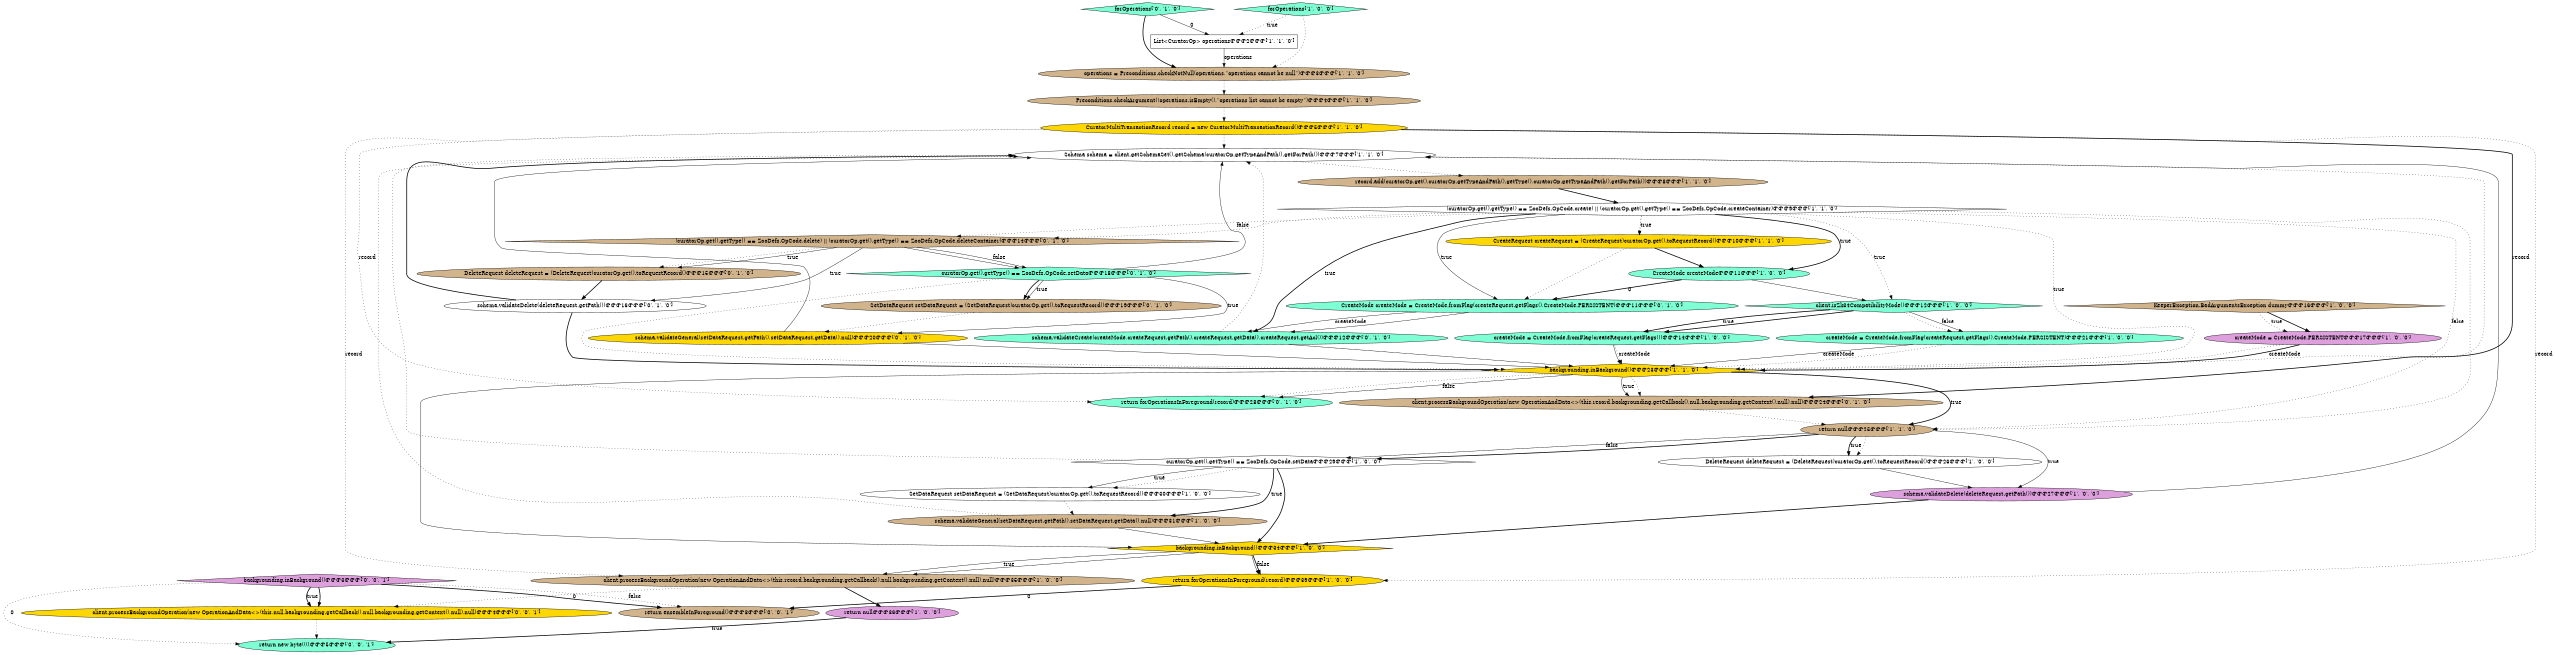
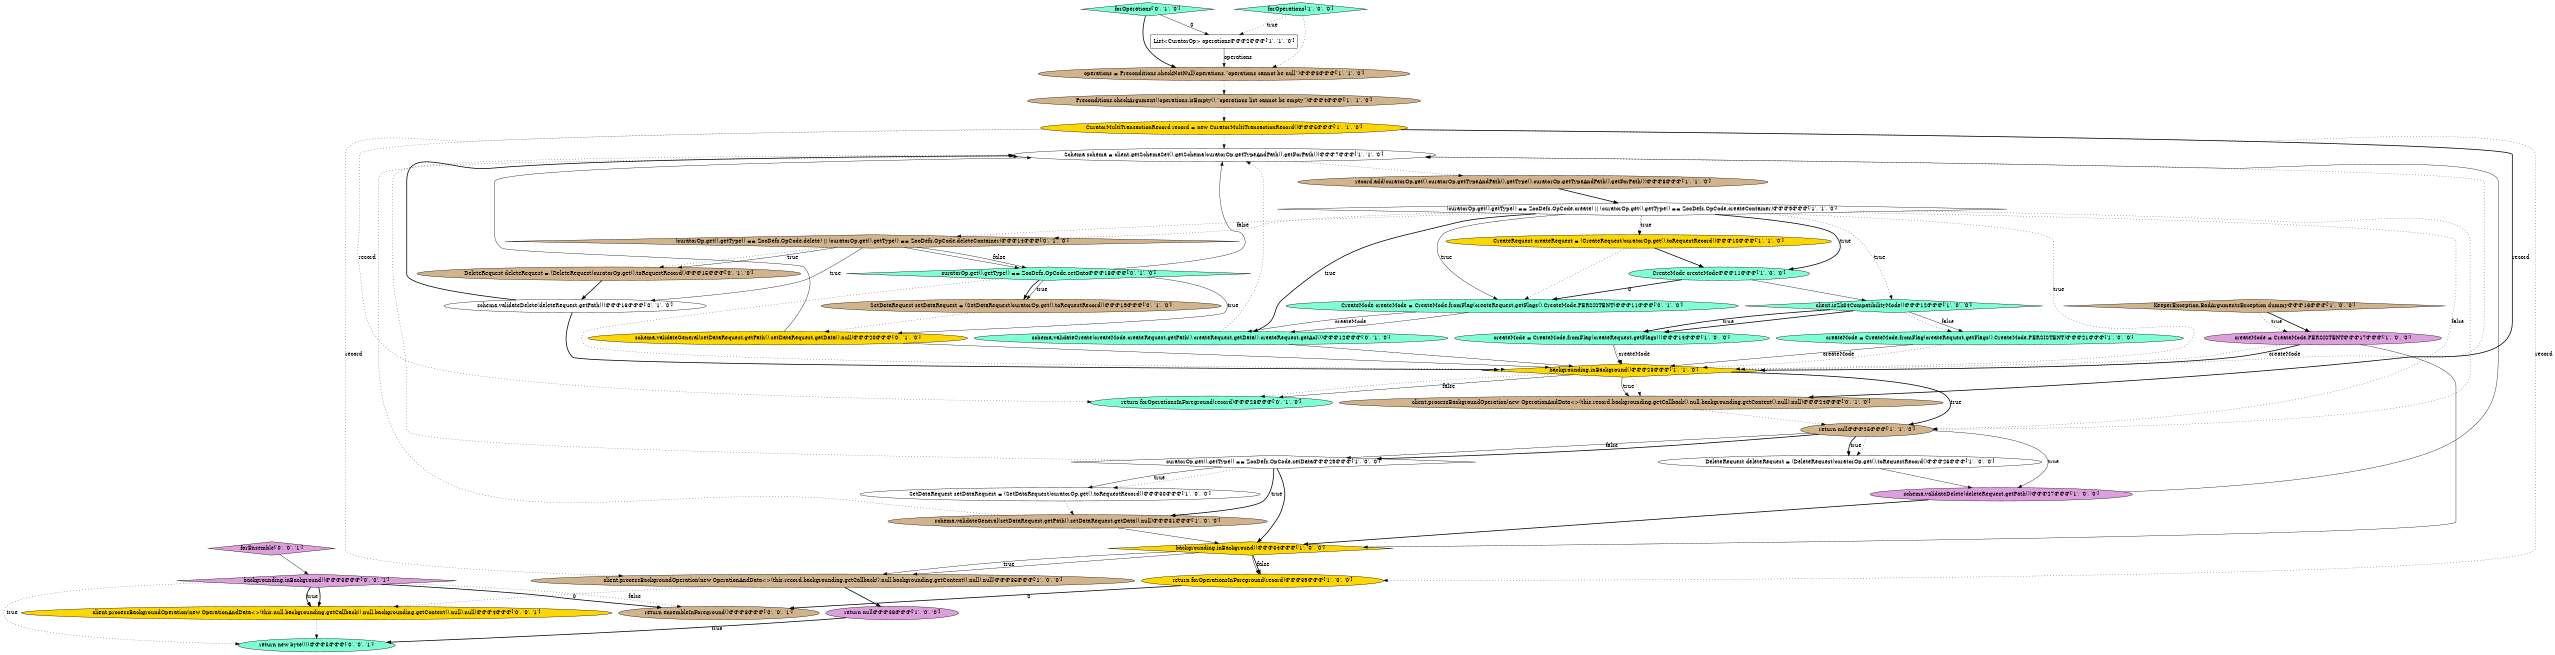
(541, 387) -> (2034, 538)
none -> (272, 548)
(12, 613) -> (12, 613)
